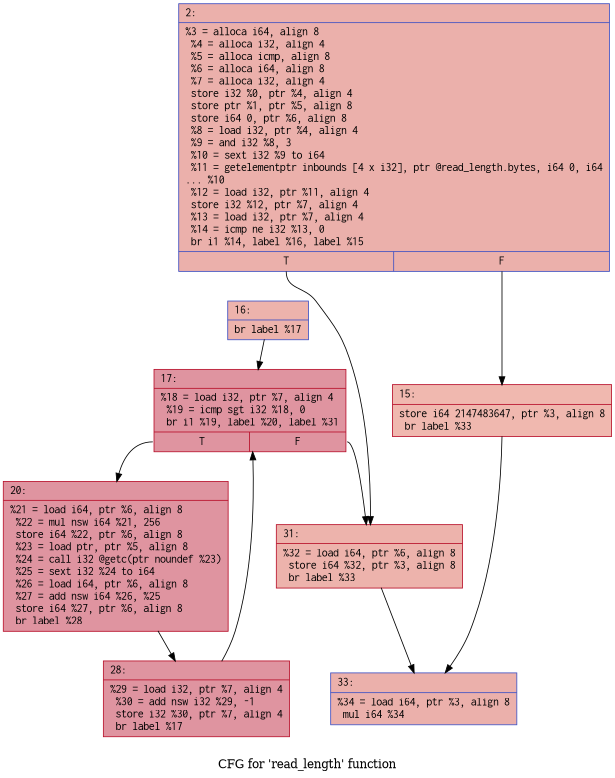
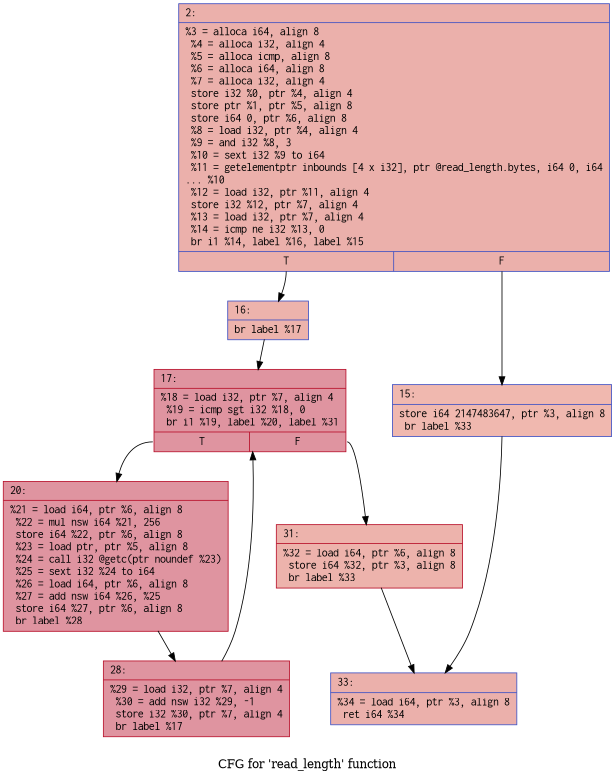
(356, 382) -> (285, 283)
(502, 411) -> (502, 411)
(371, 714) -> (371, 714)
